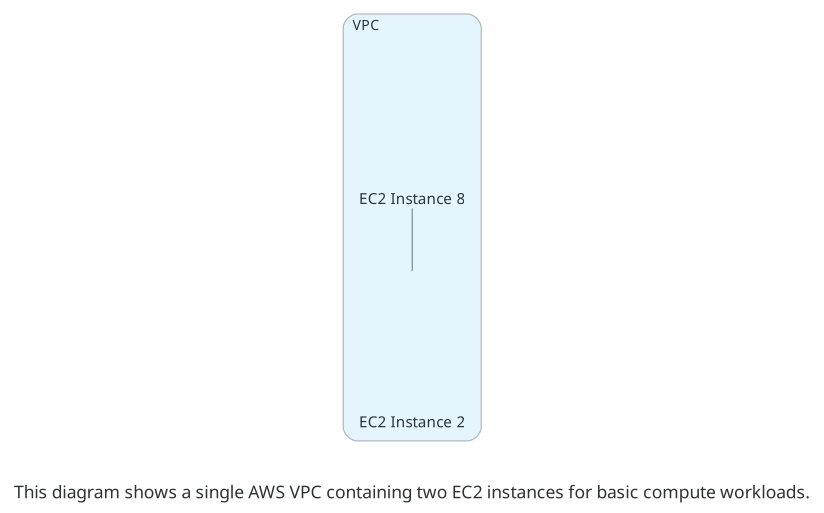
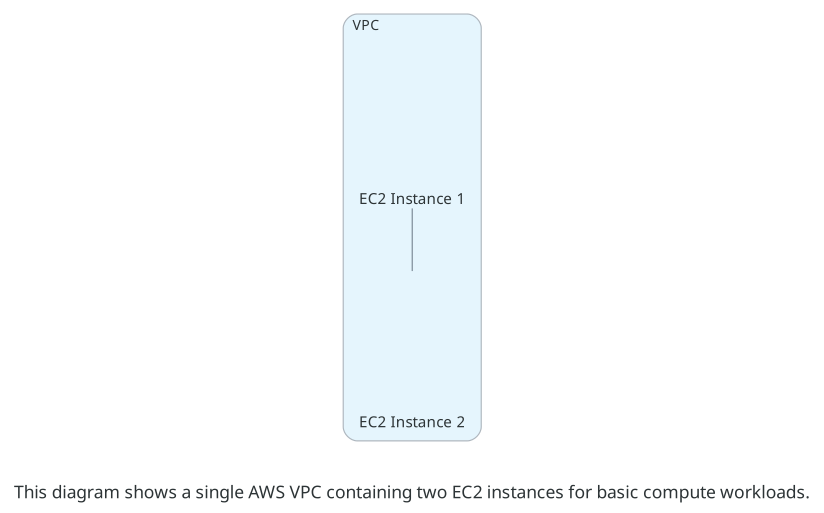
(412, 128) -> (412, 128)
